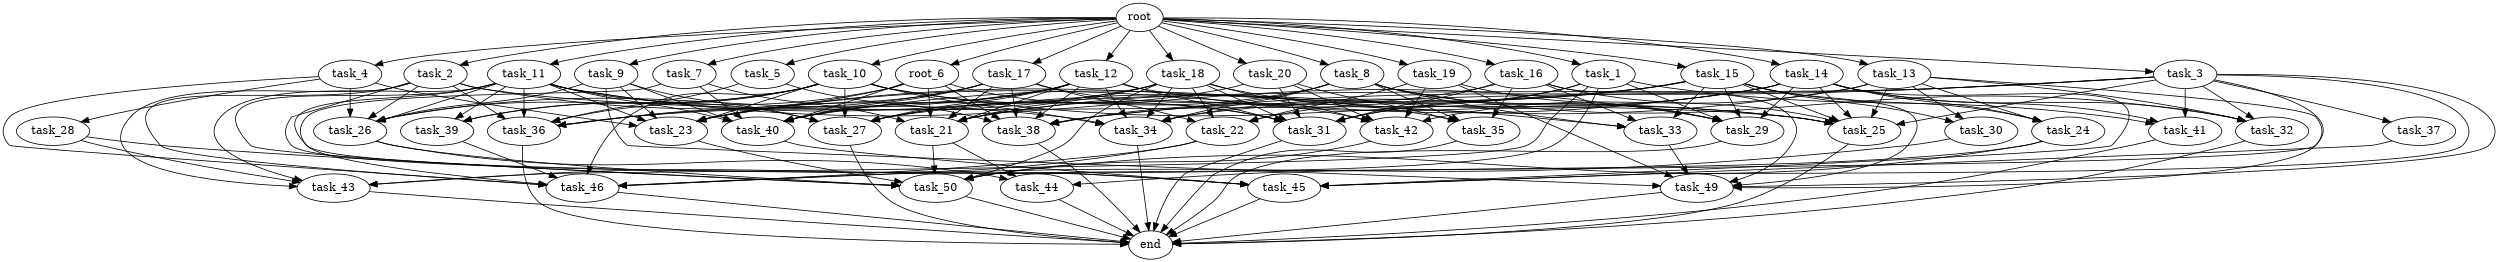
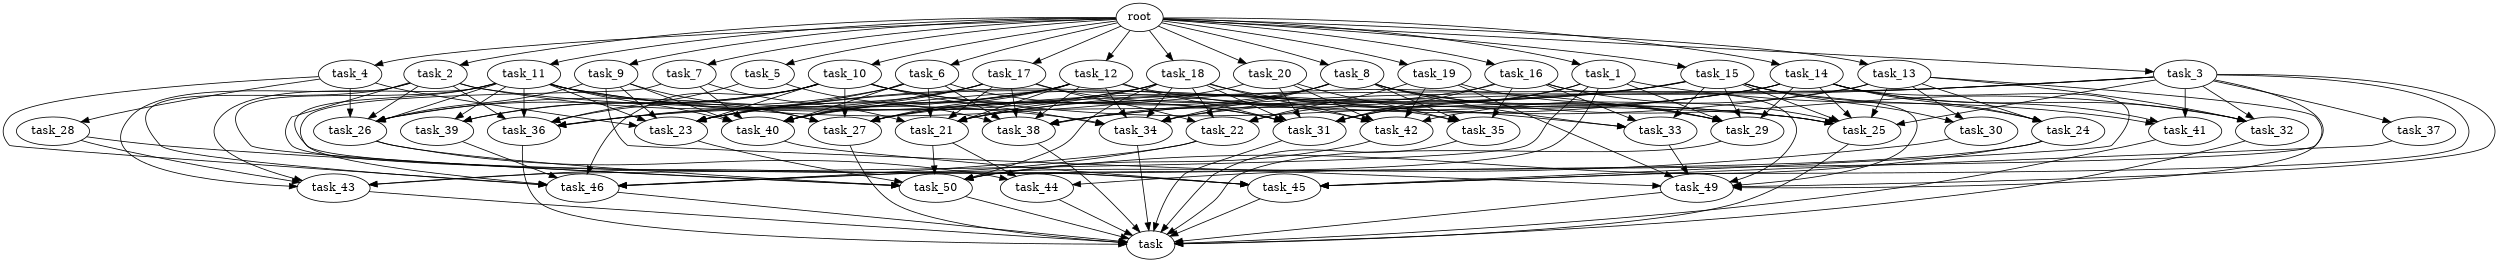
(927, 74) -> (927, 74)
(1151, 245) -> (1151, 245)
